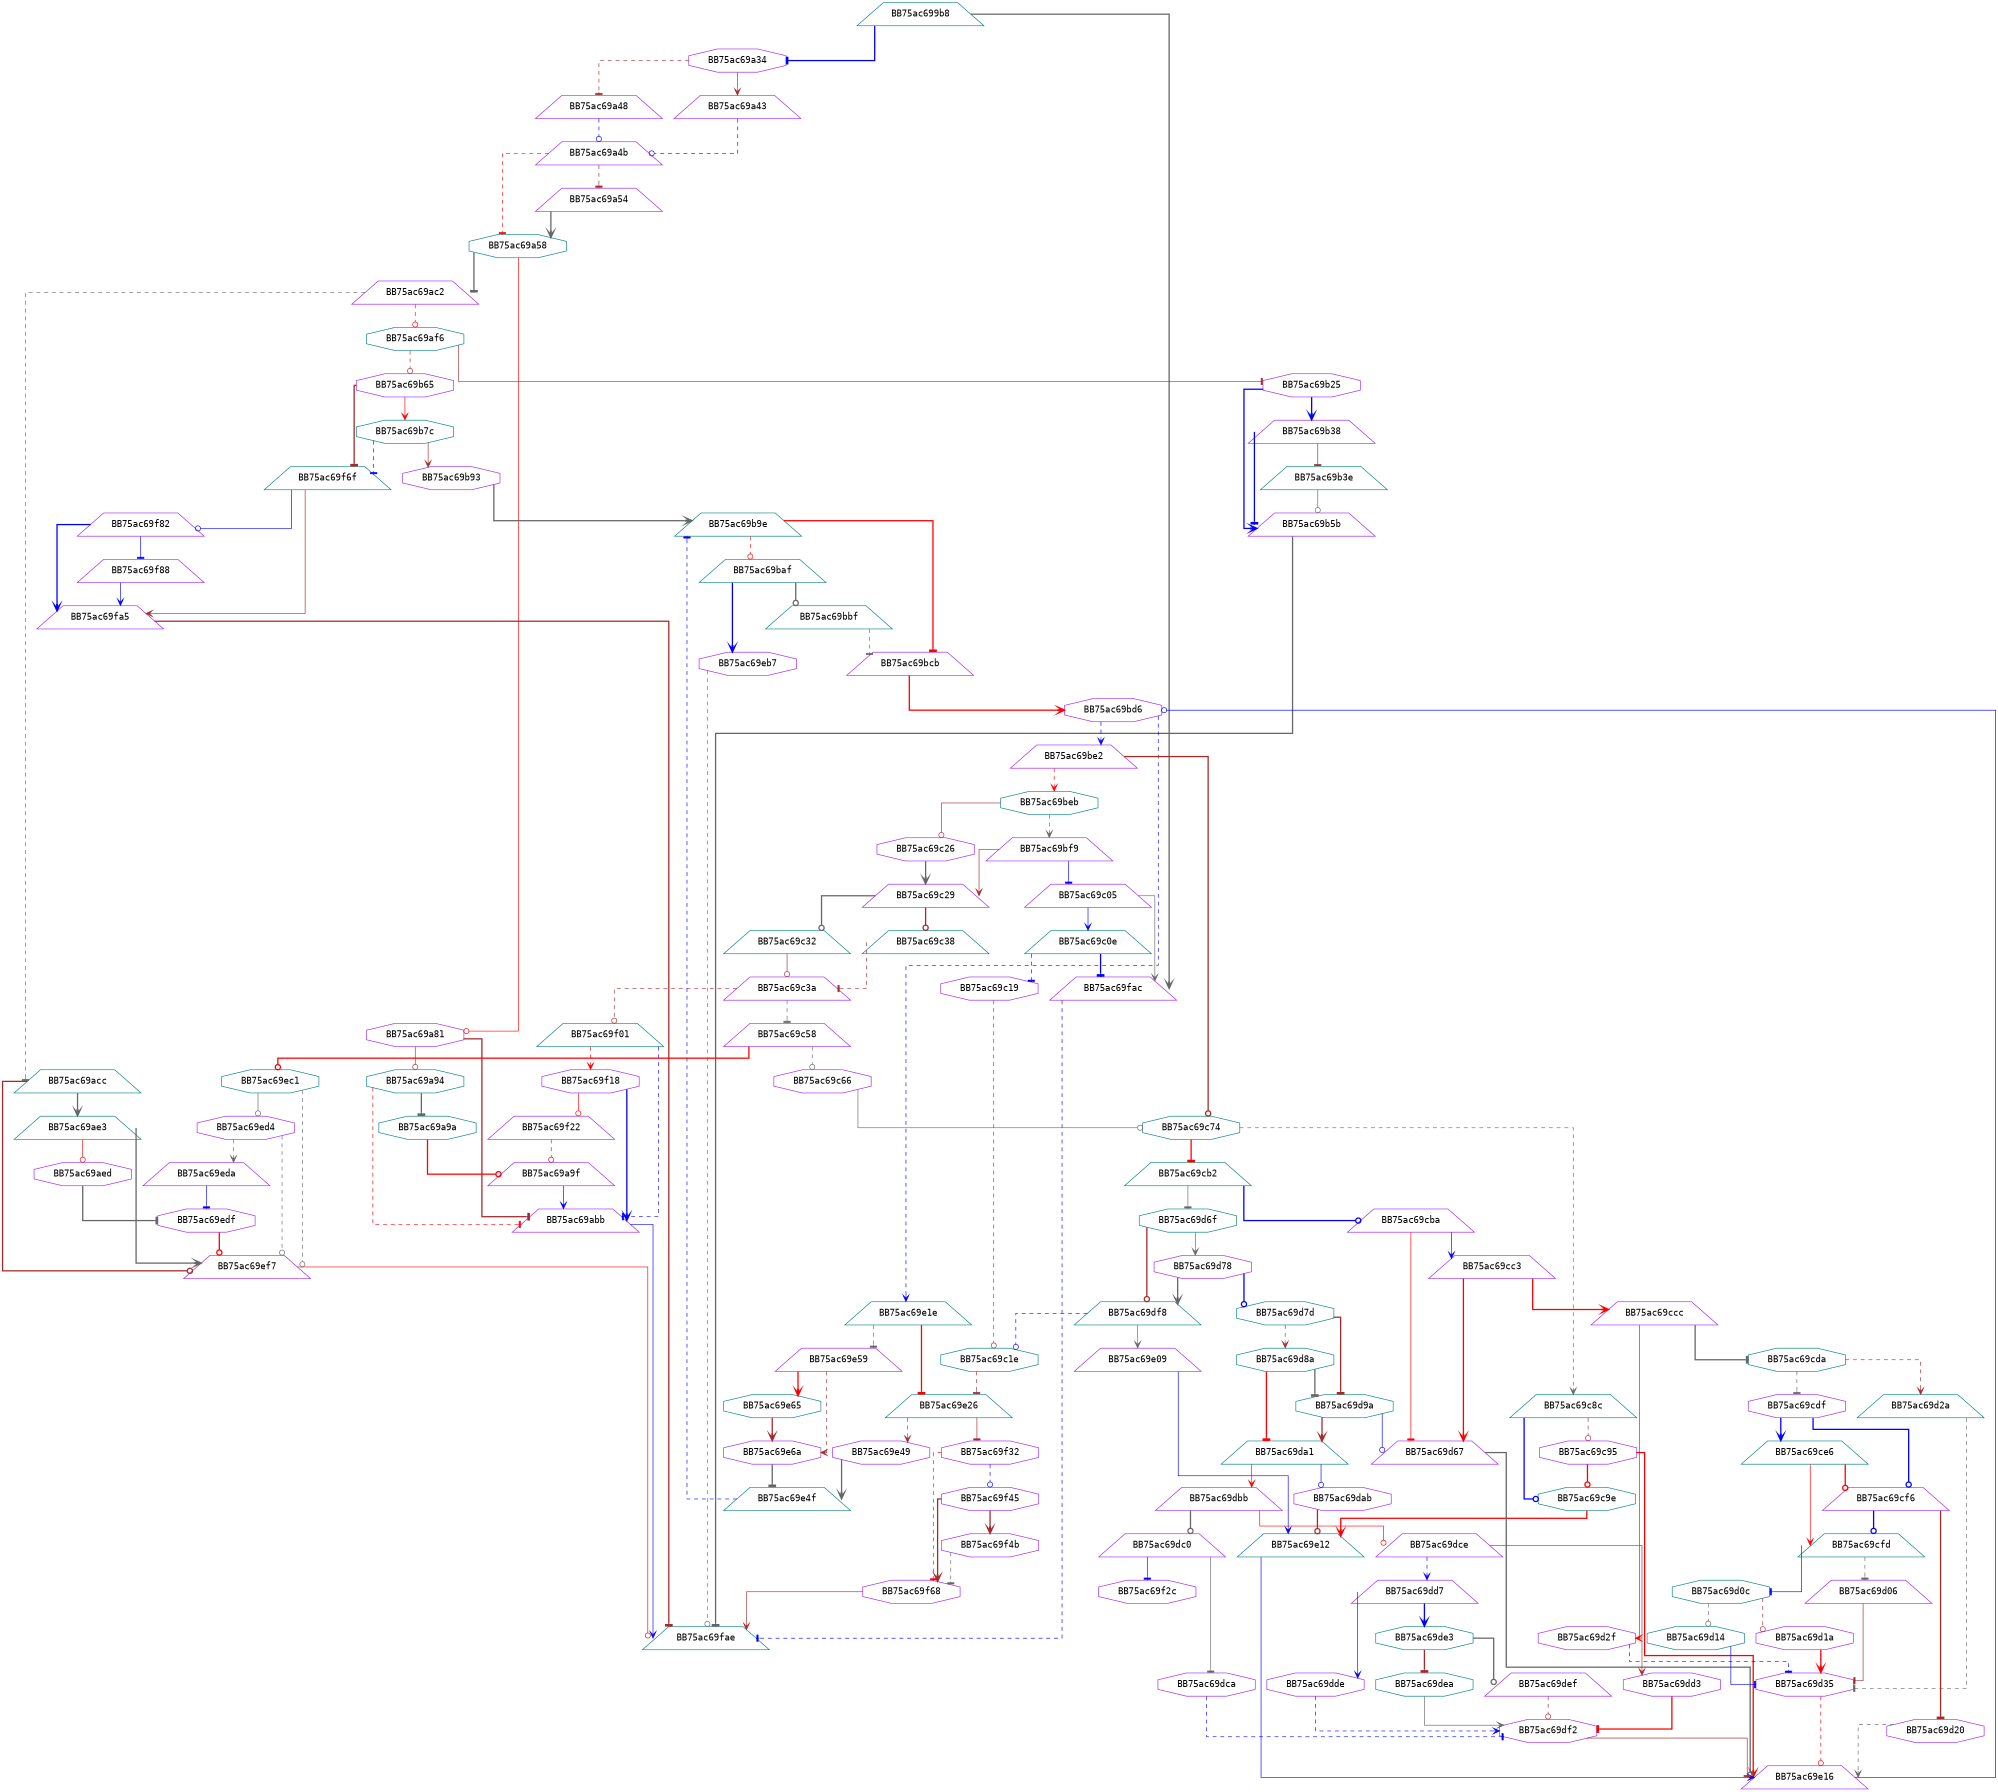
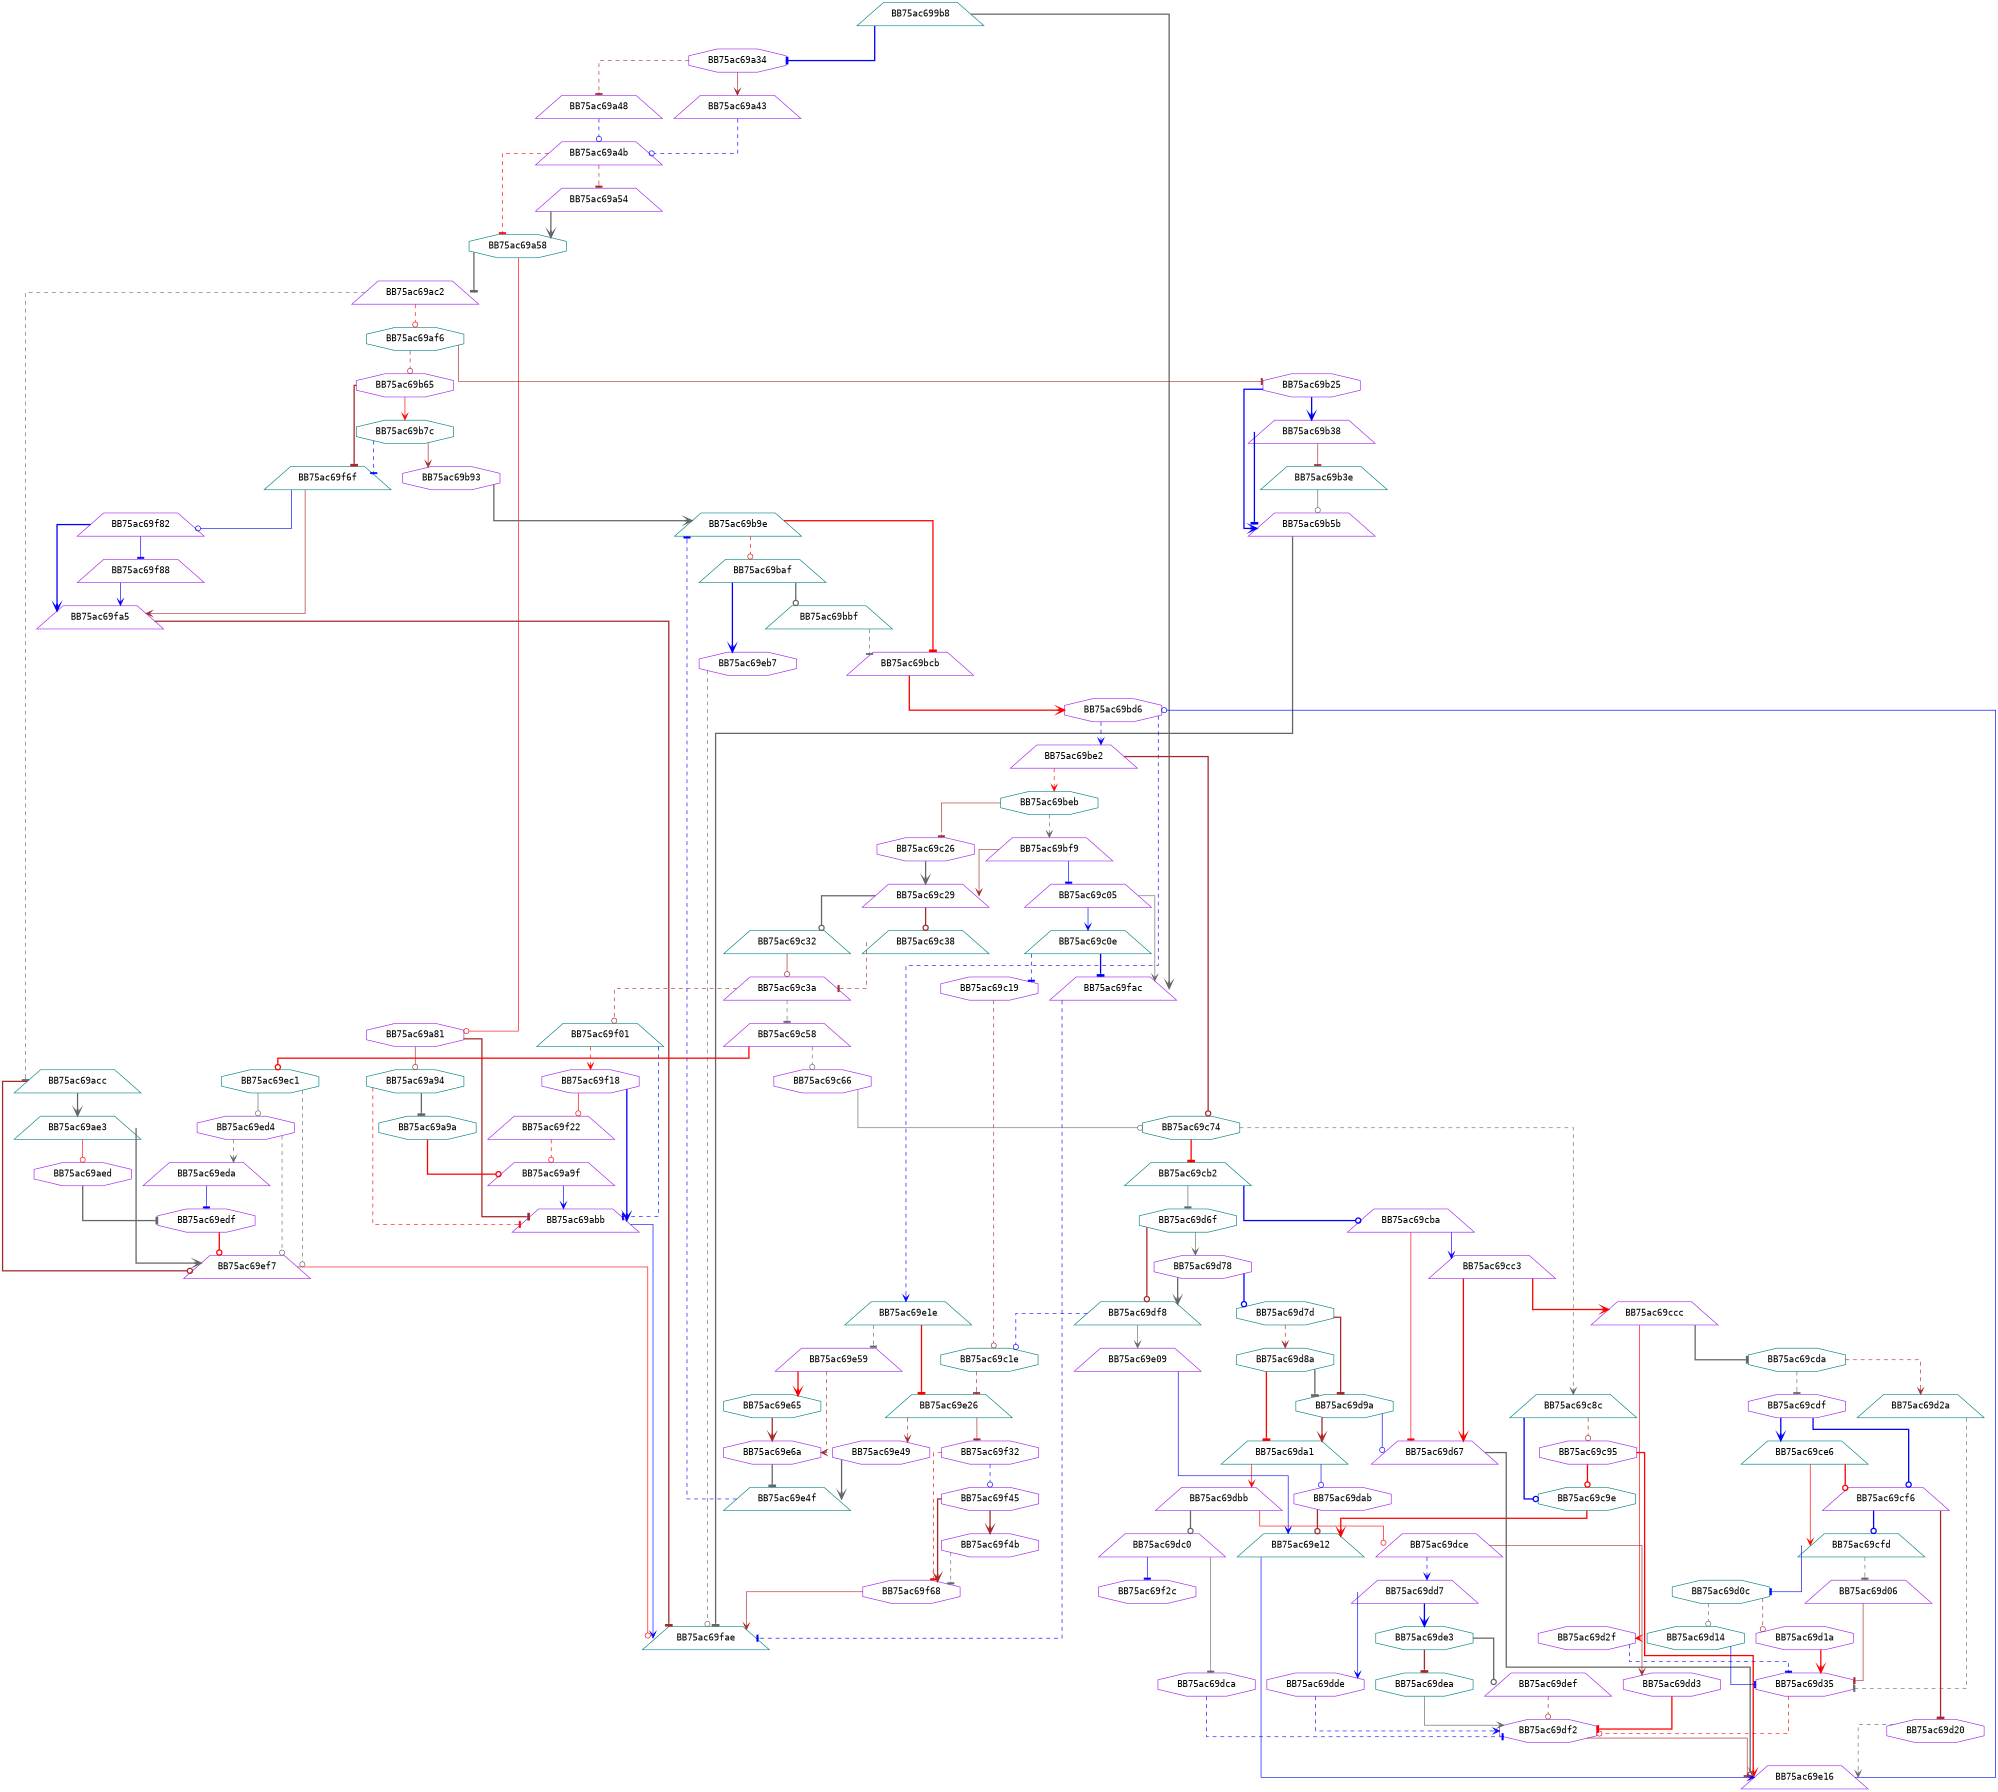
(956, 803) -> (956, 803)
(1821, 1728) -> (1714, 1734)
